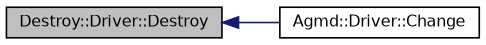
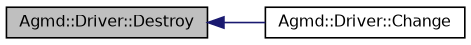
(114, 23) -> (107, 23)
